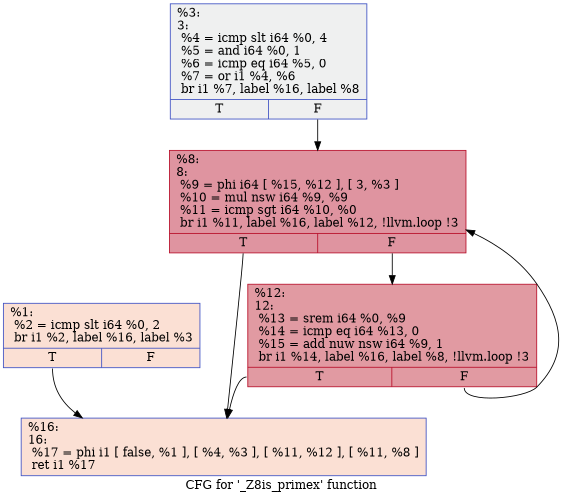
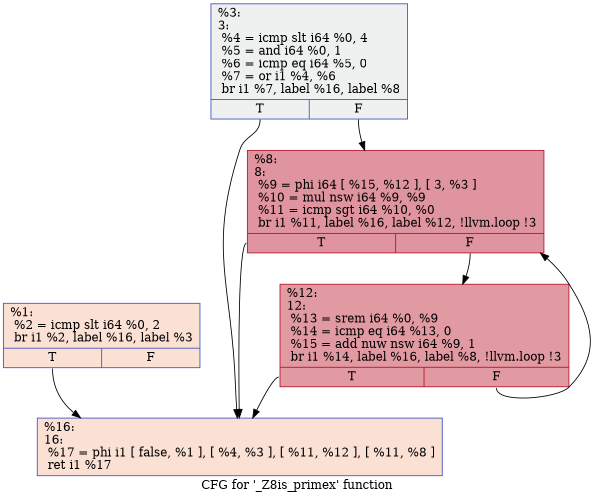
none -> (224, 260)
